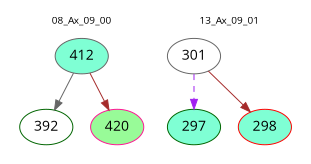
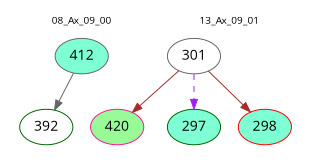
(97, 87) -> (166, 82)
